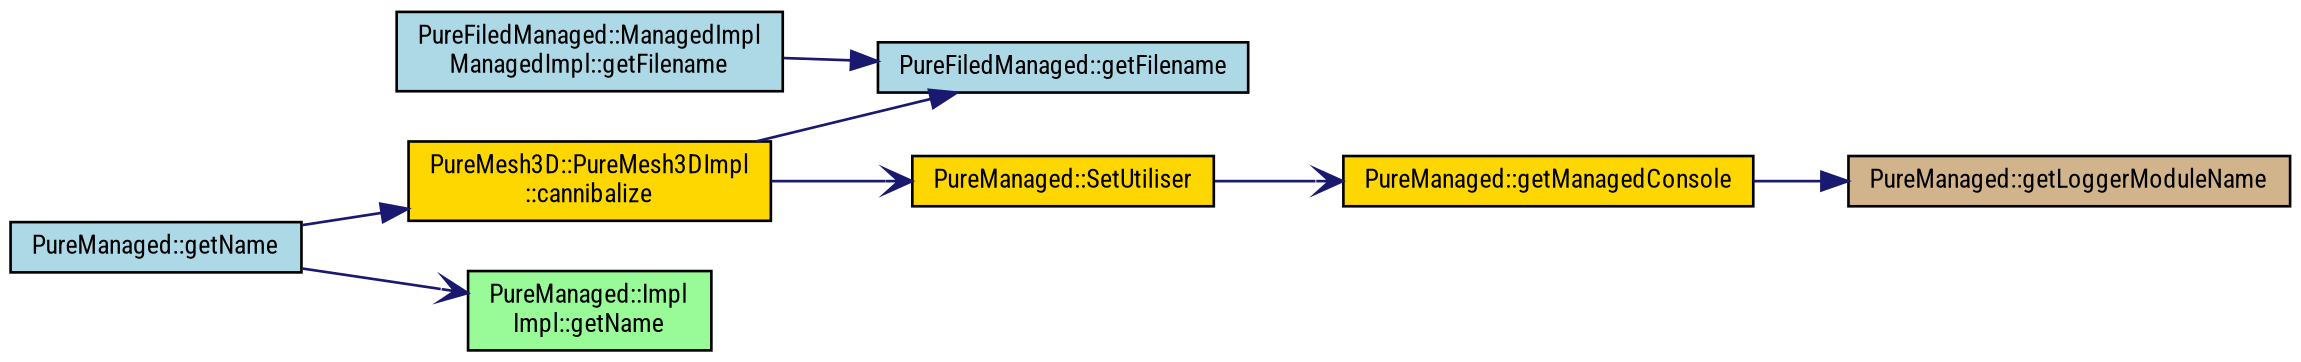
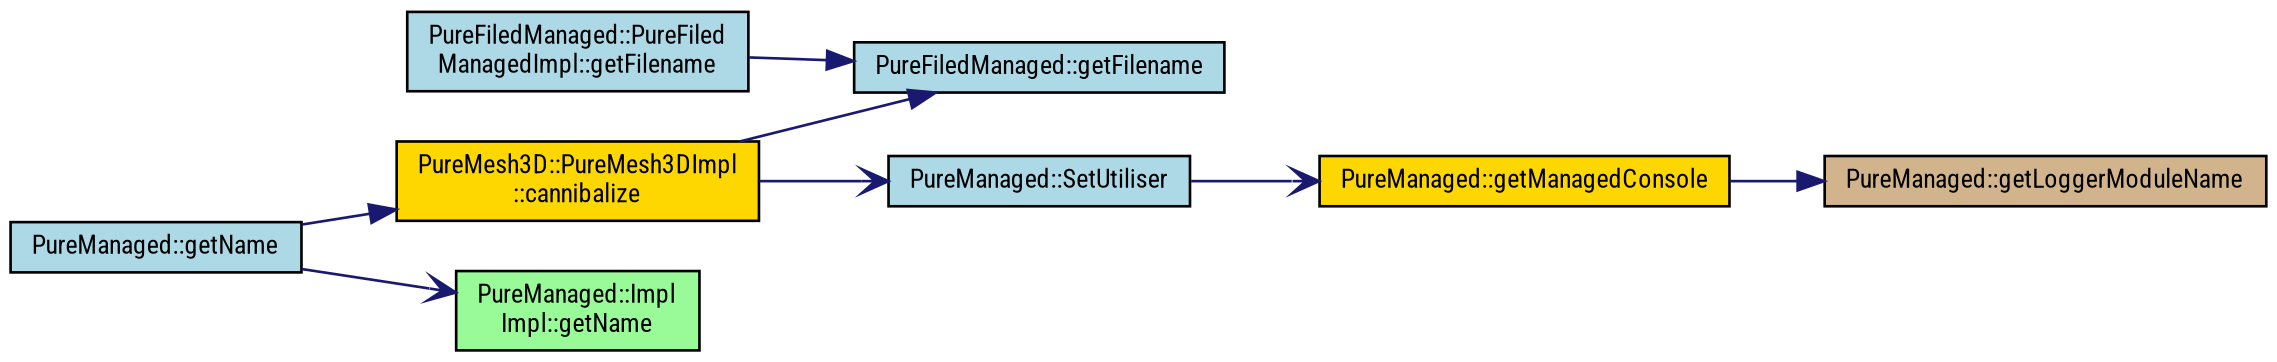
(590, 52) -> (578, 52)
(1063, 181) -> (1039, 181)
